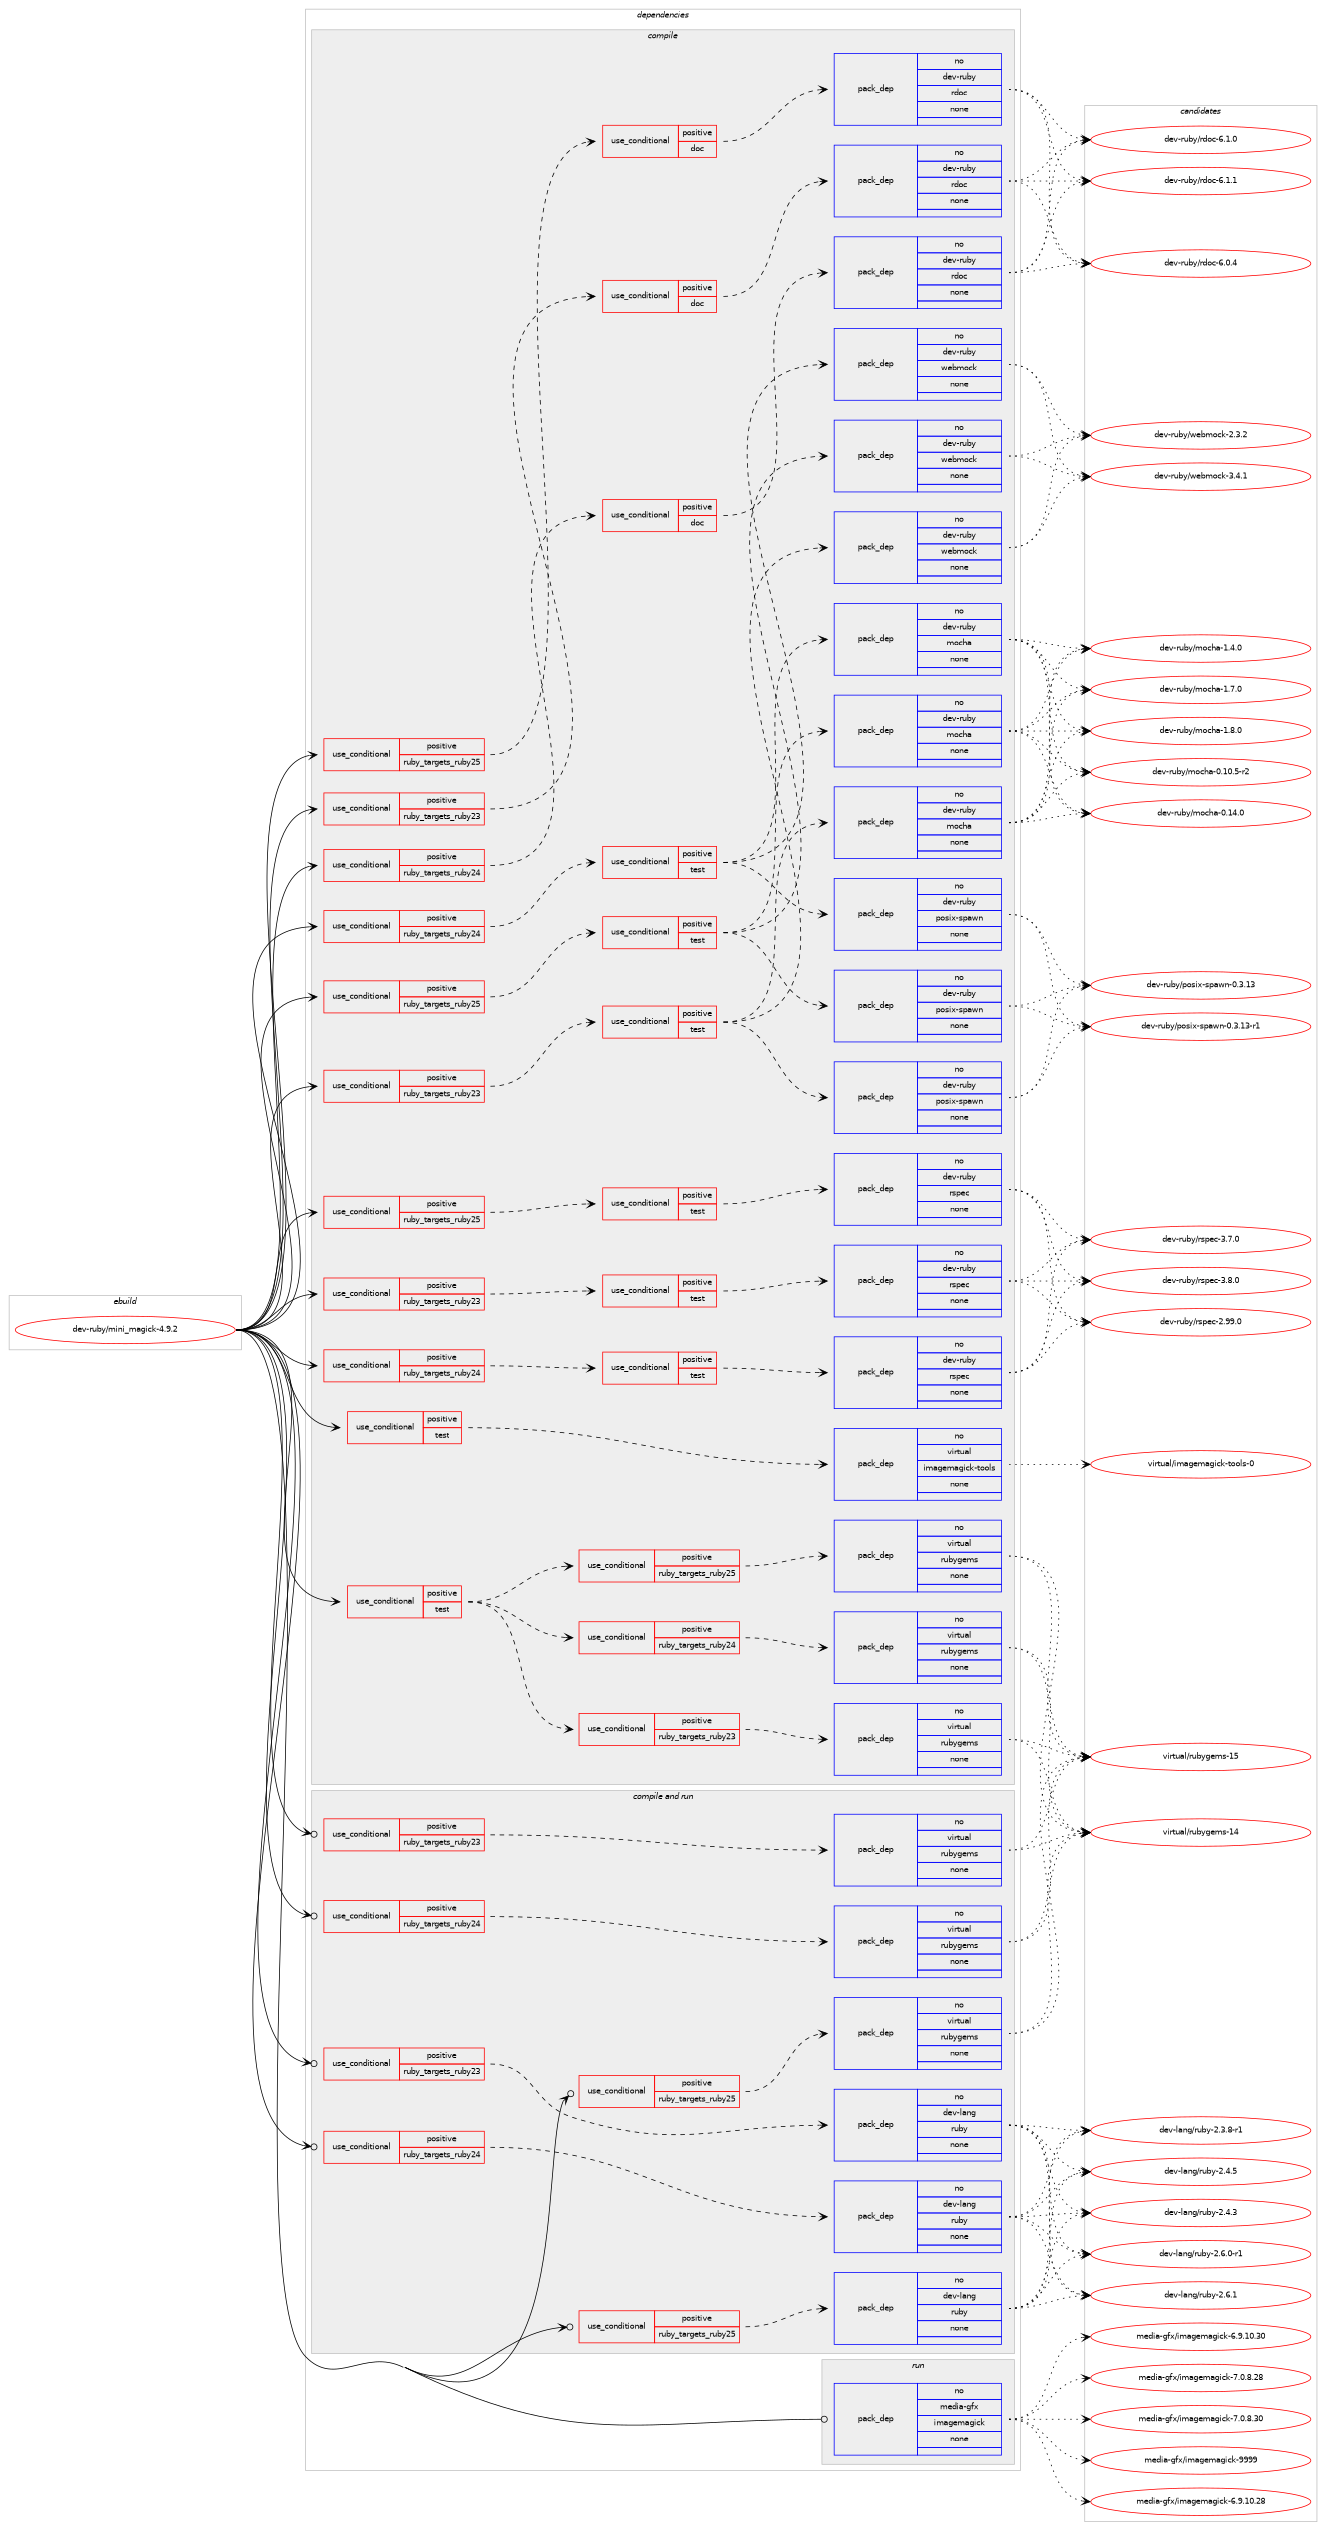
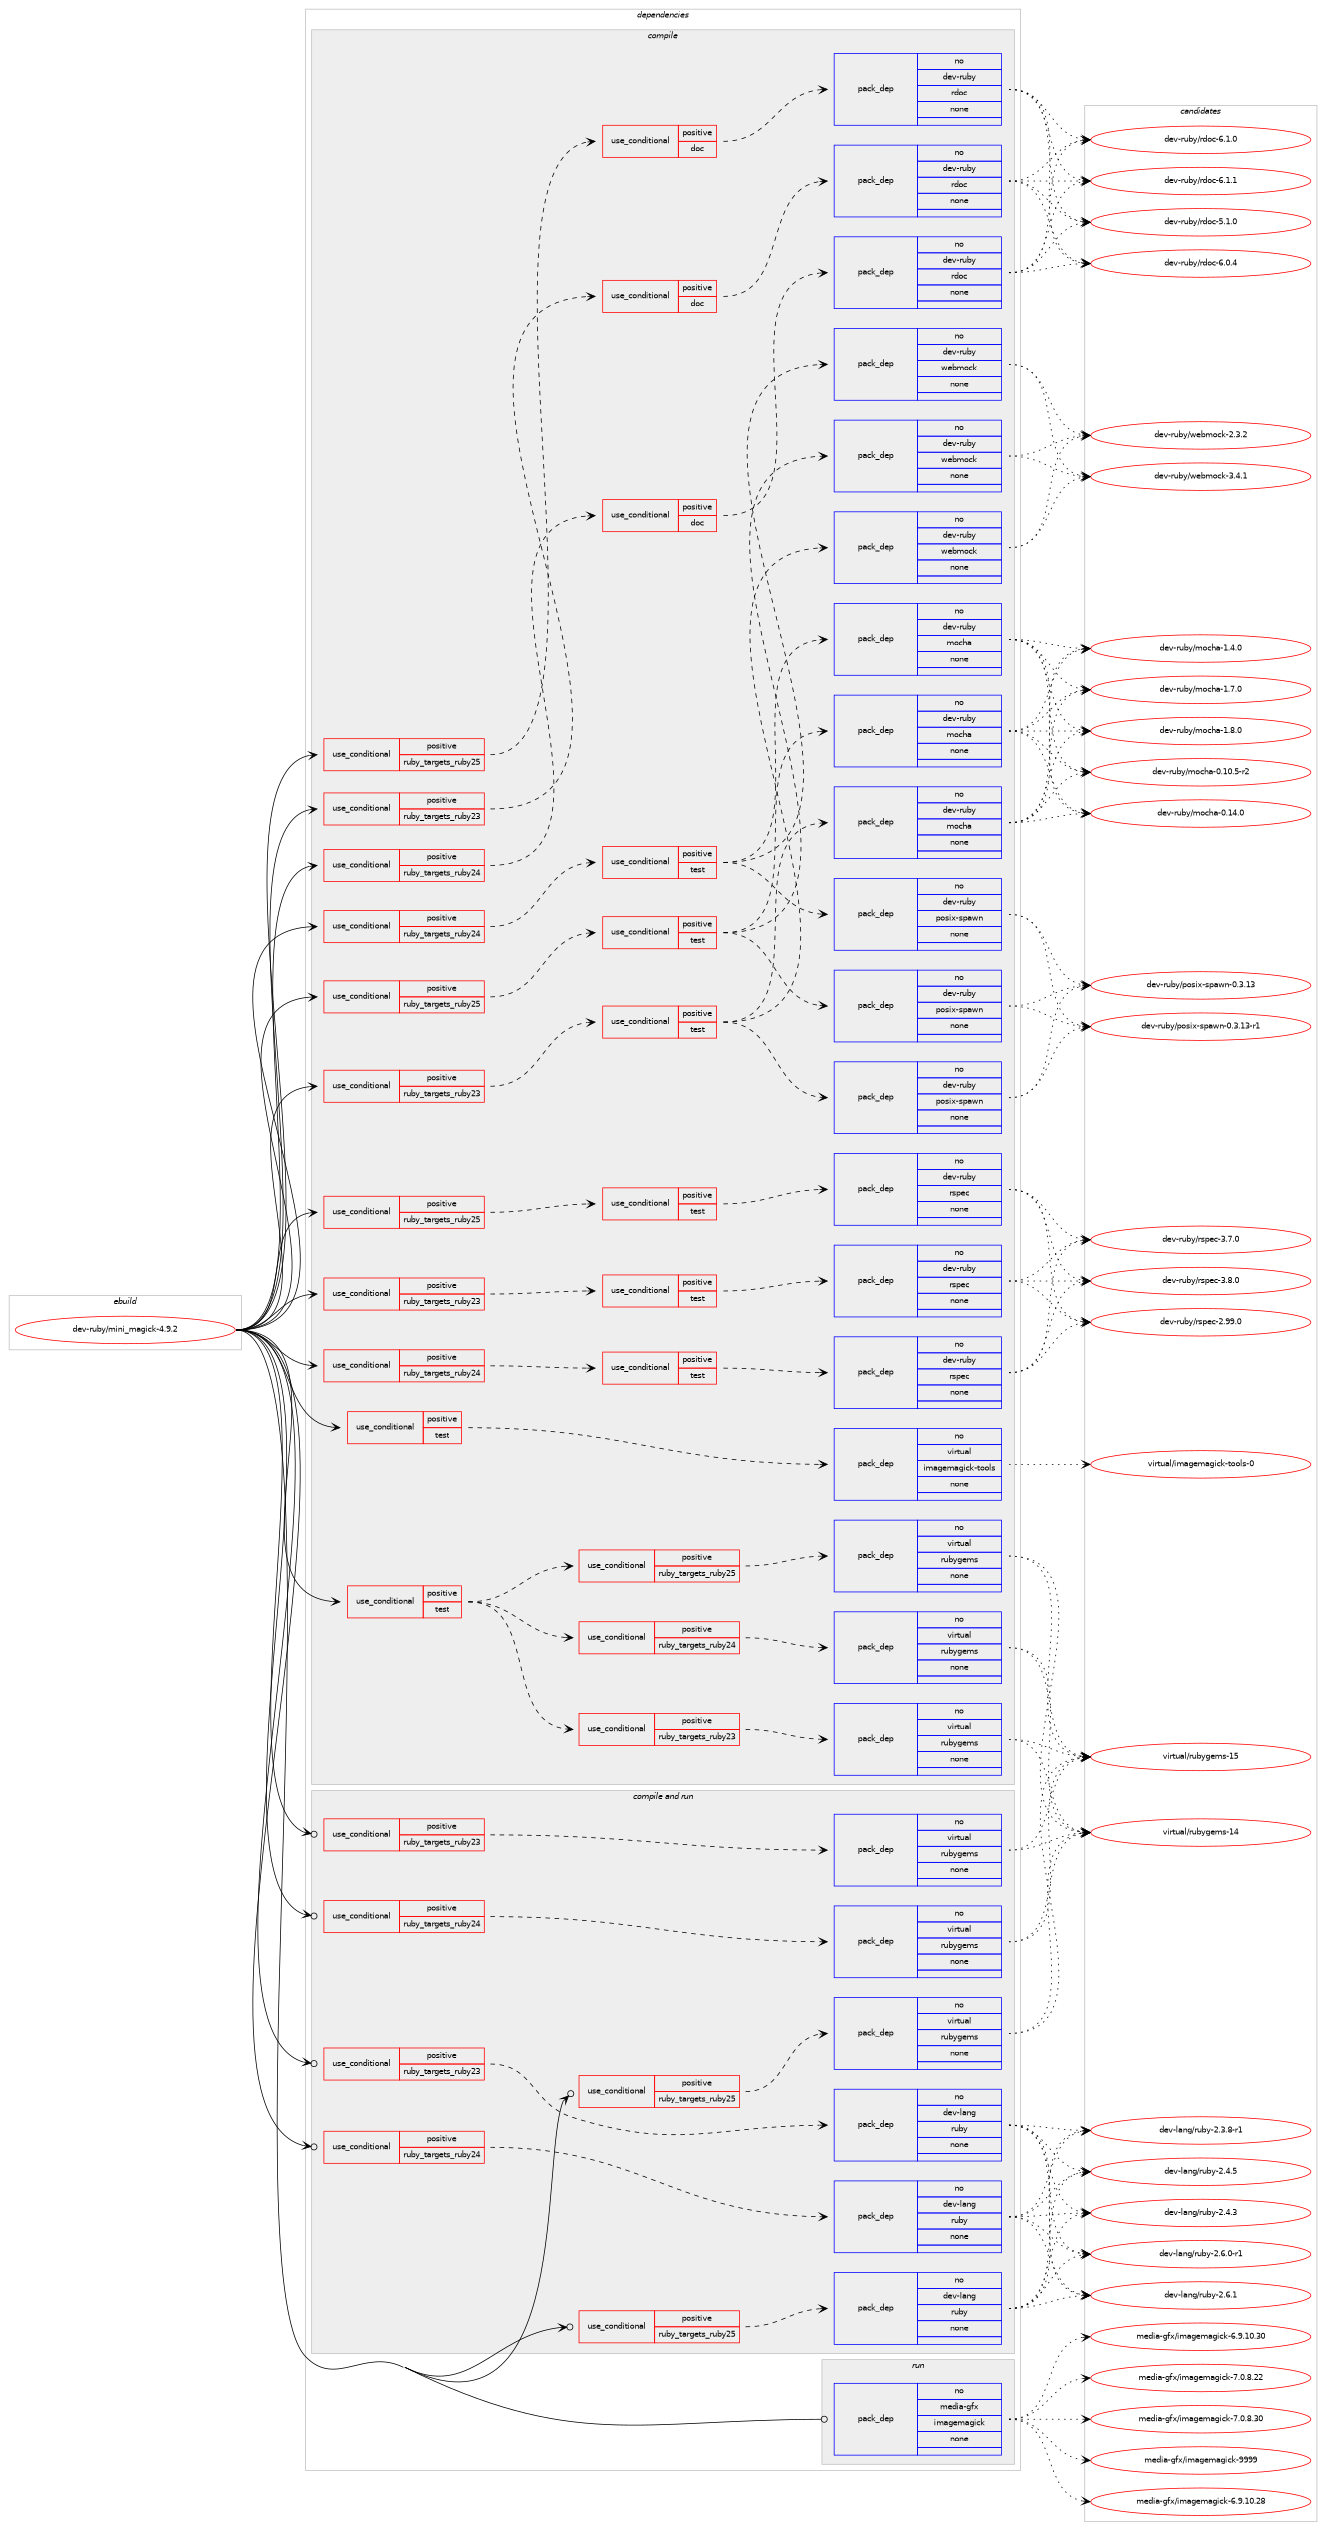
none -> (1201, 222)
(1201, 2378) -> (1201, 2378)
